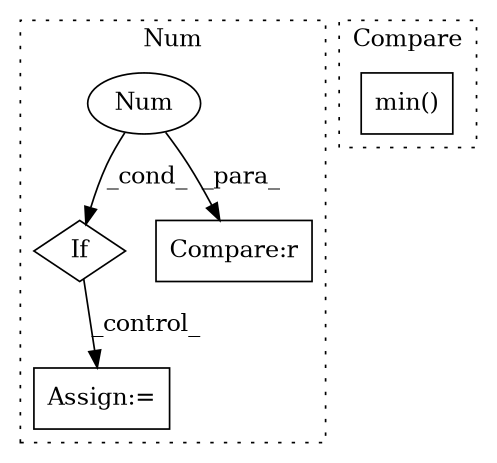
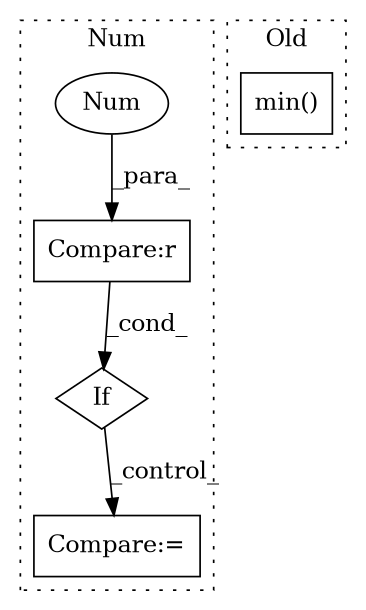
(408, 40) -> (287, 40)
(105, 169) -> (107, 317)
(102, 399) -> (117, 546)
